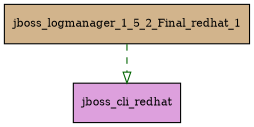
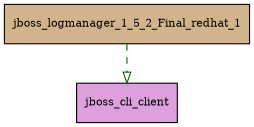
(127, 103) -> (127, 103)
